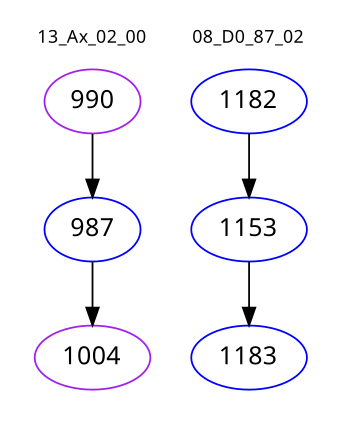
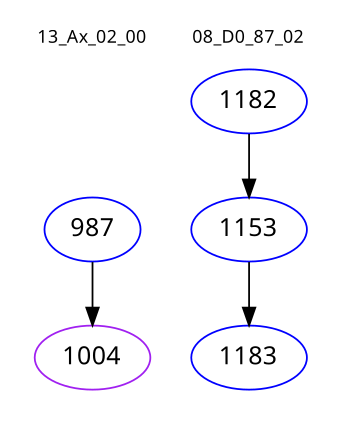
(93, 101) -> none
